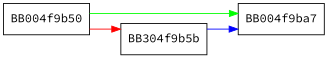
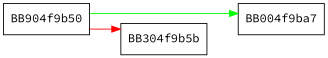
(47, 19) -> (47, 19)
(218, 29) -> none
